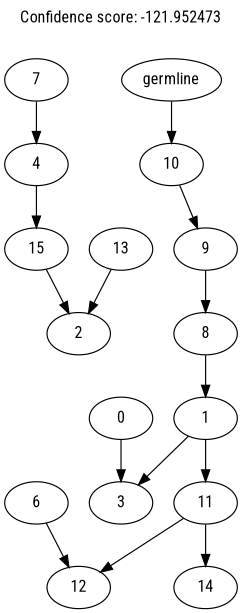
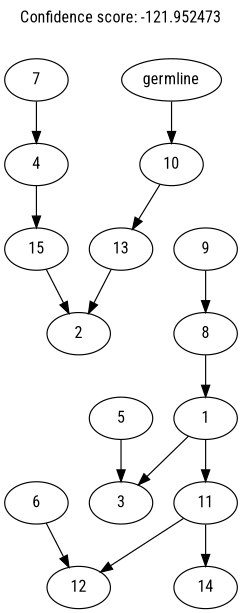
(186, 201) -> (149, 202)
(121, 418) -> (121, 418)
